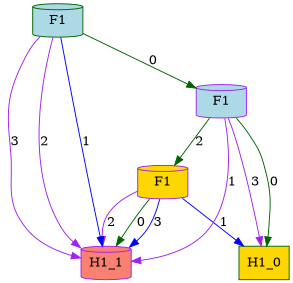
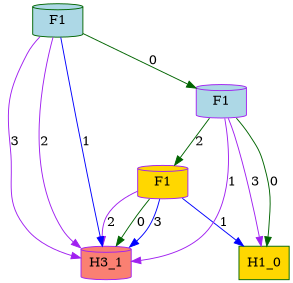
(106, 263) -> (106, 263)
